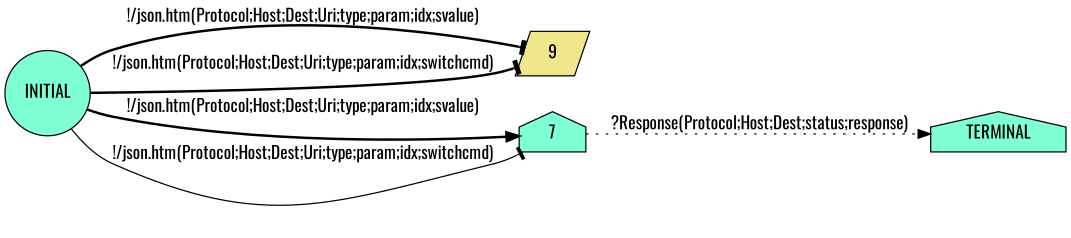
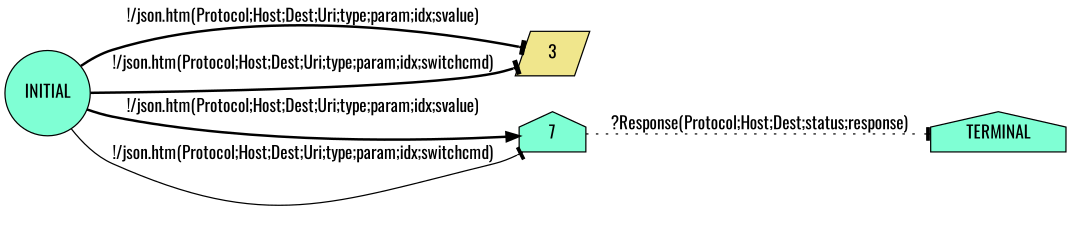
(553, 54) -> (553, 54)
(752, 134) -> (752, 134)
